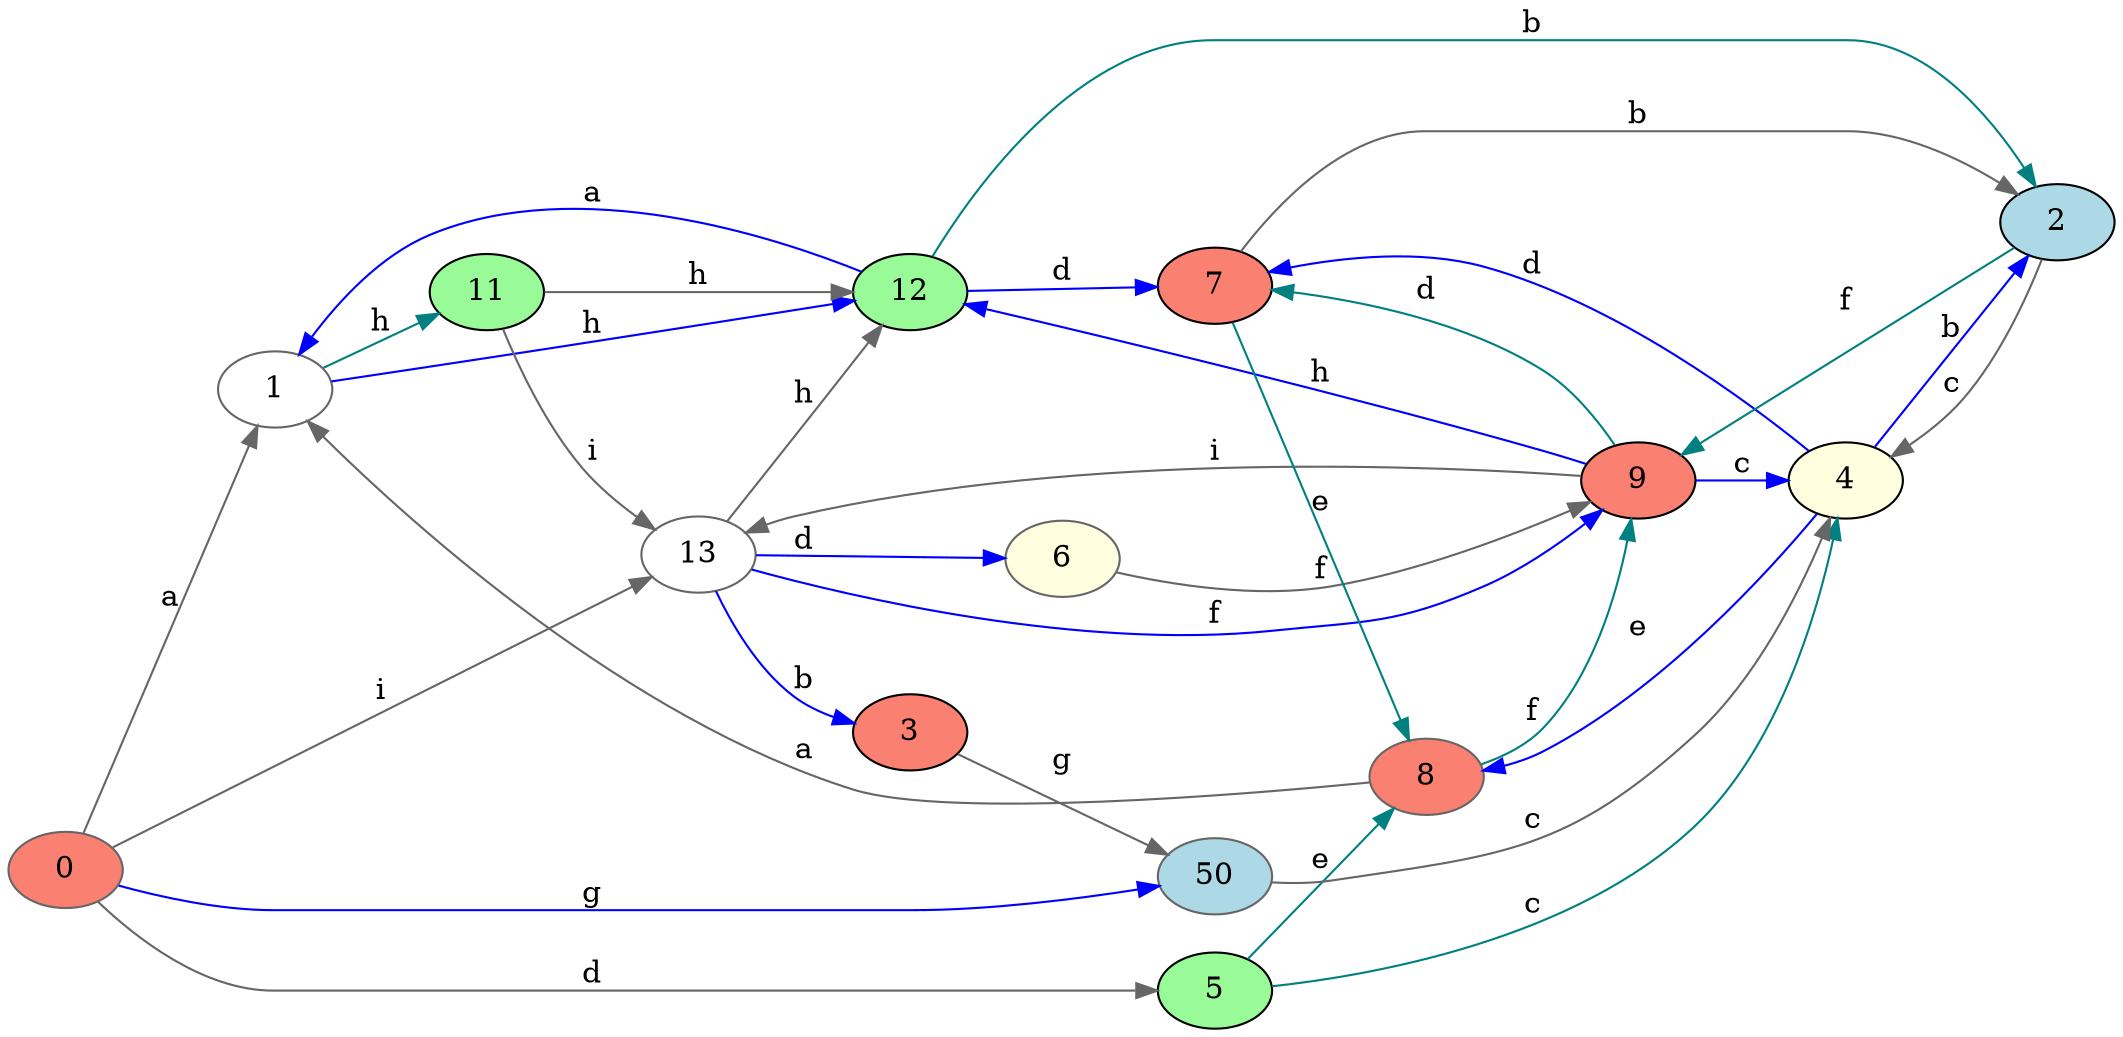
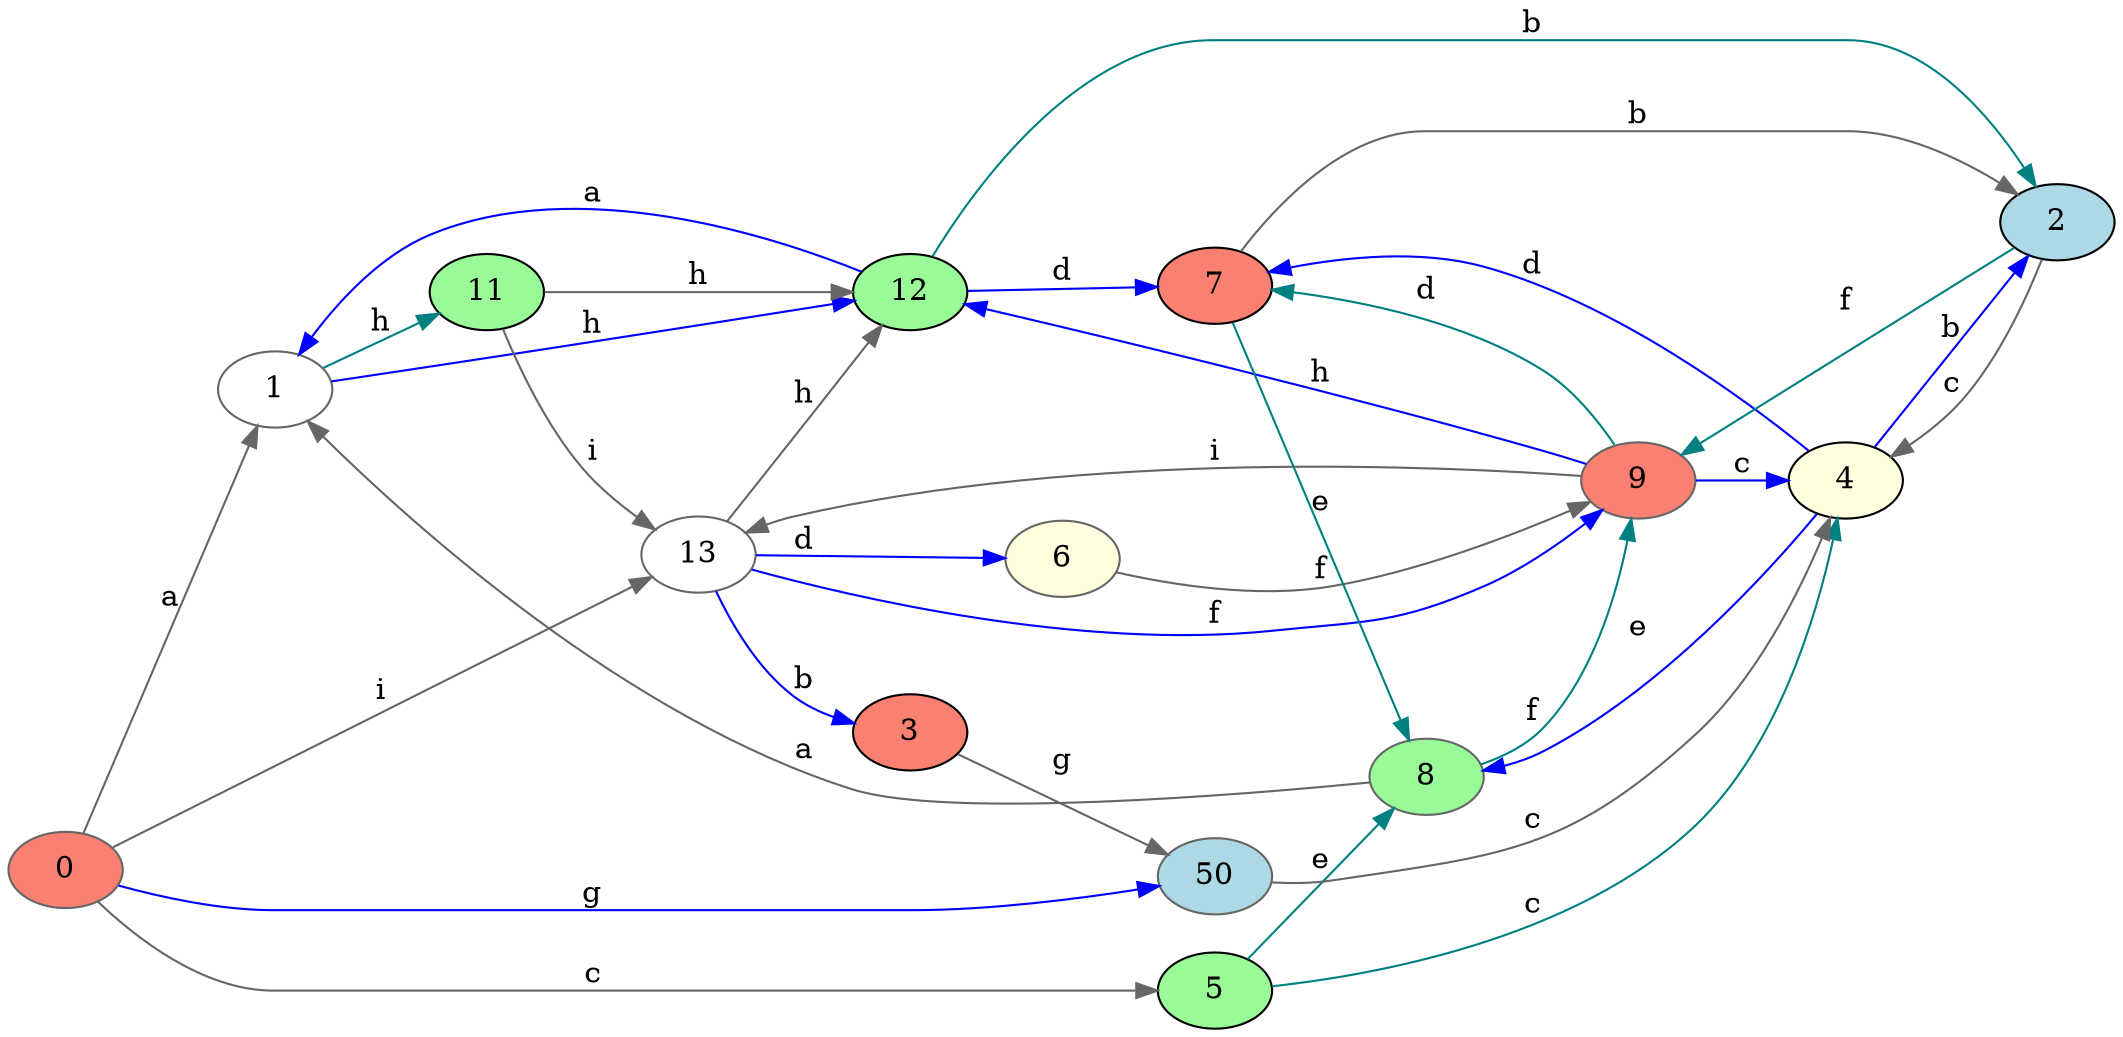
(1638, 480) -> (1638, 480)
(1427, 777) -> (1427, 777)
(593, 975) -> (593, 975)
